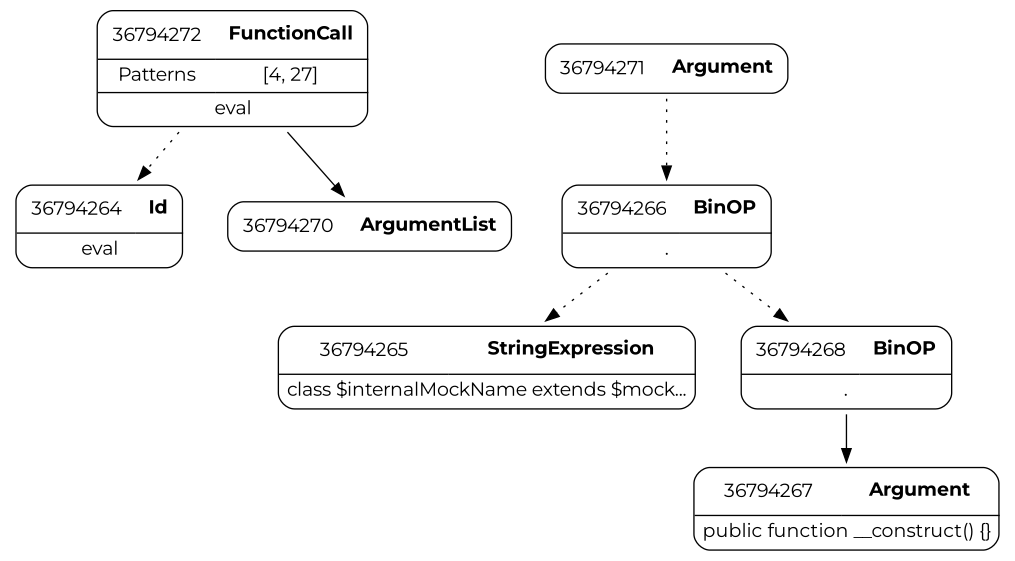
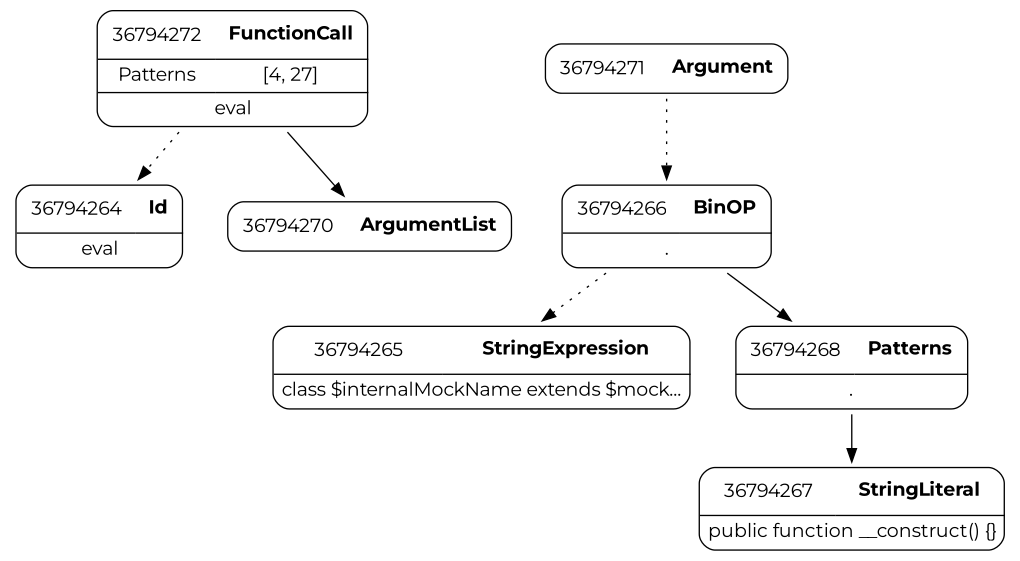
(751, 293) -> (754, 293)
(905, 349) -> (910, 349)
(920, 490) -> (920, 490)
